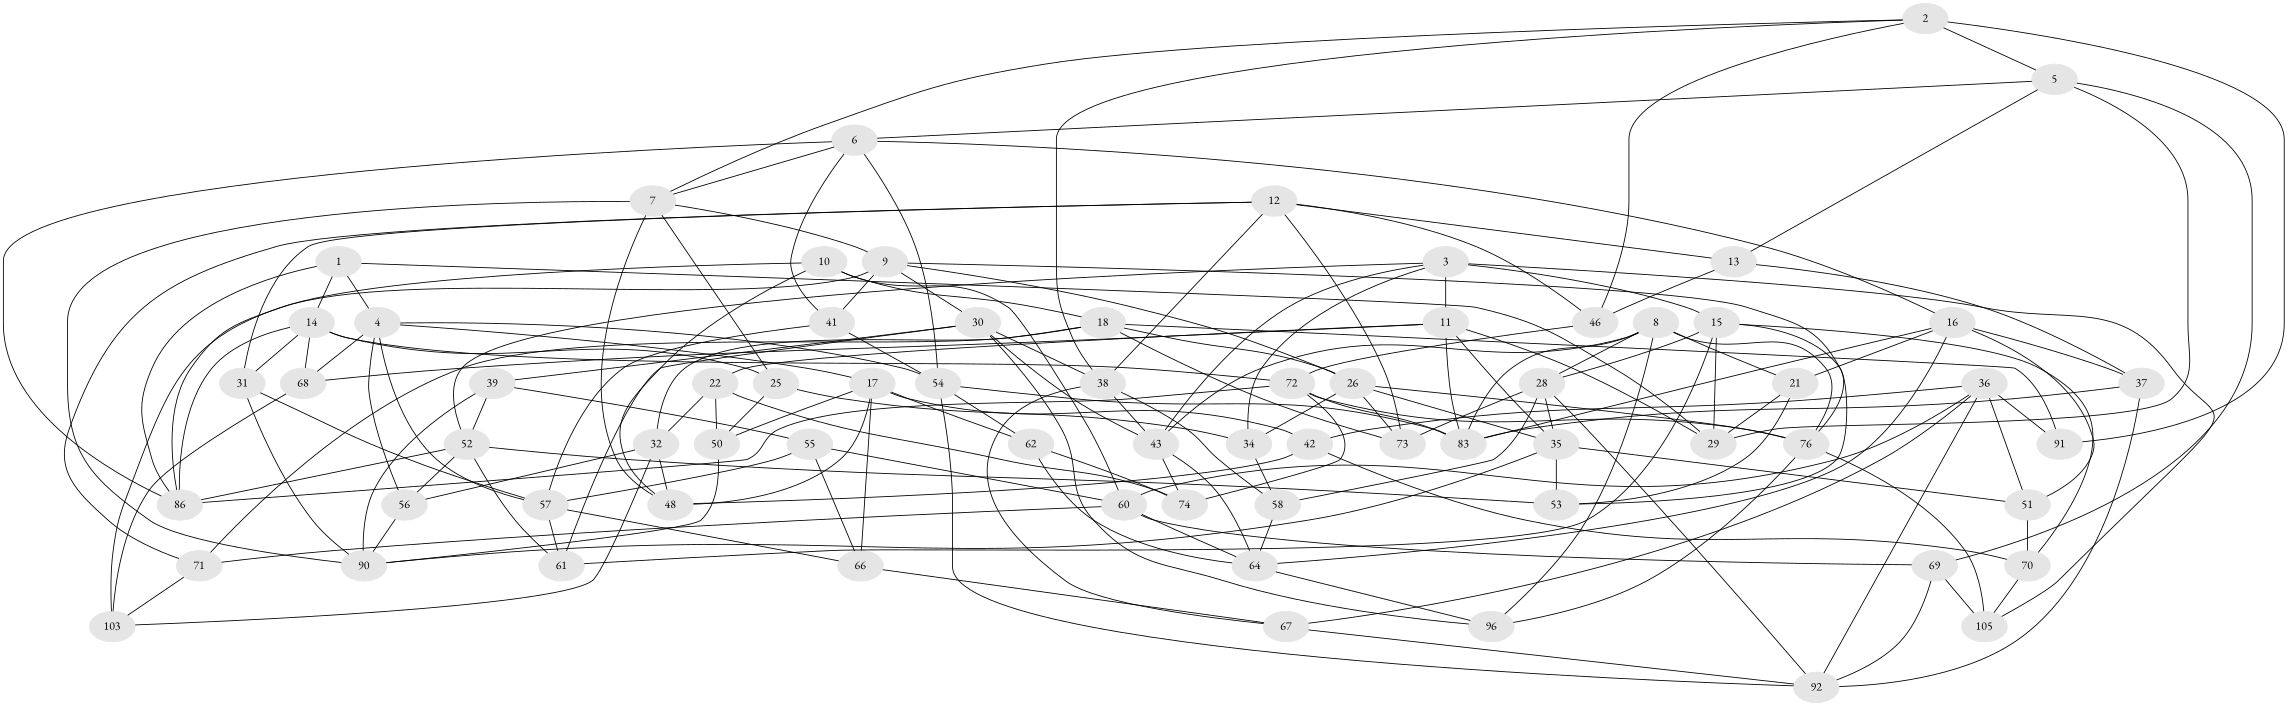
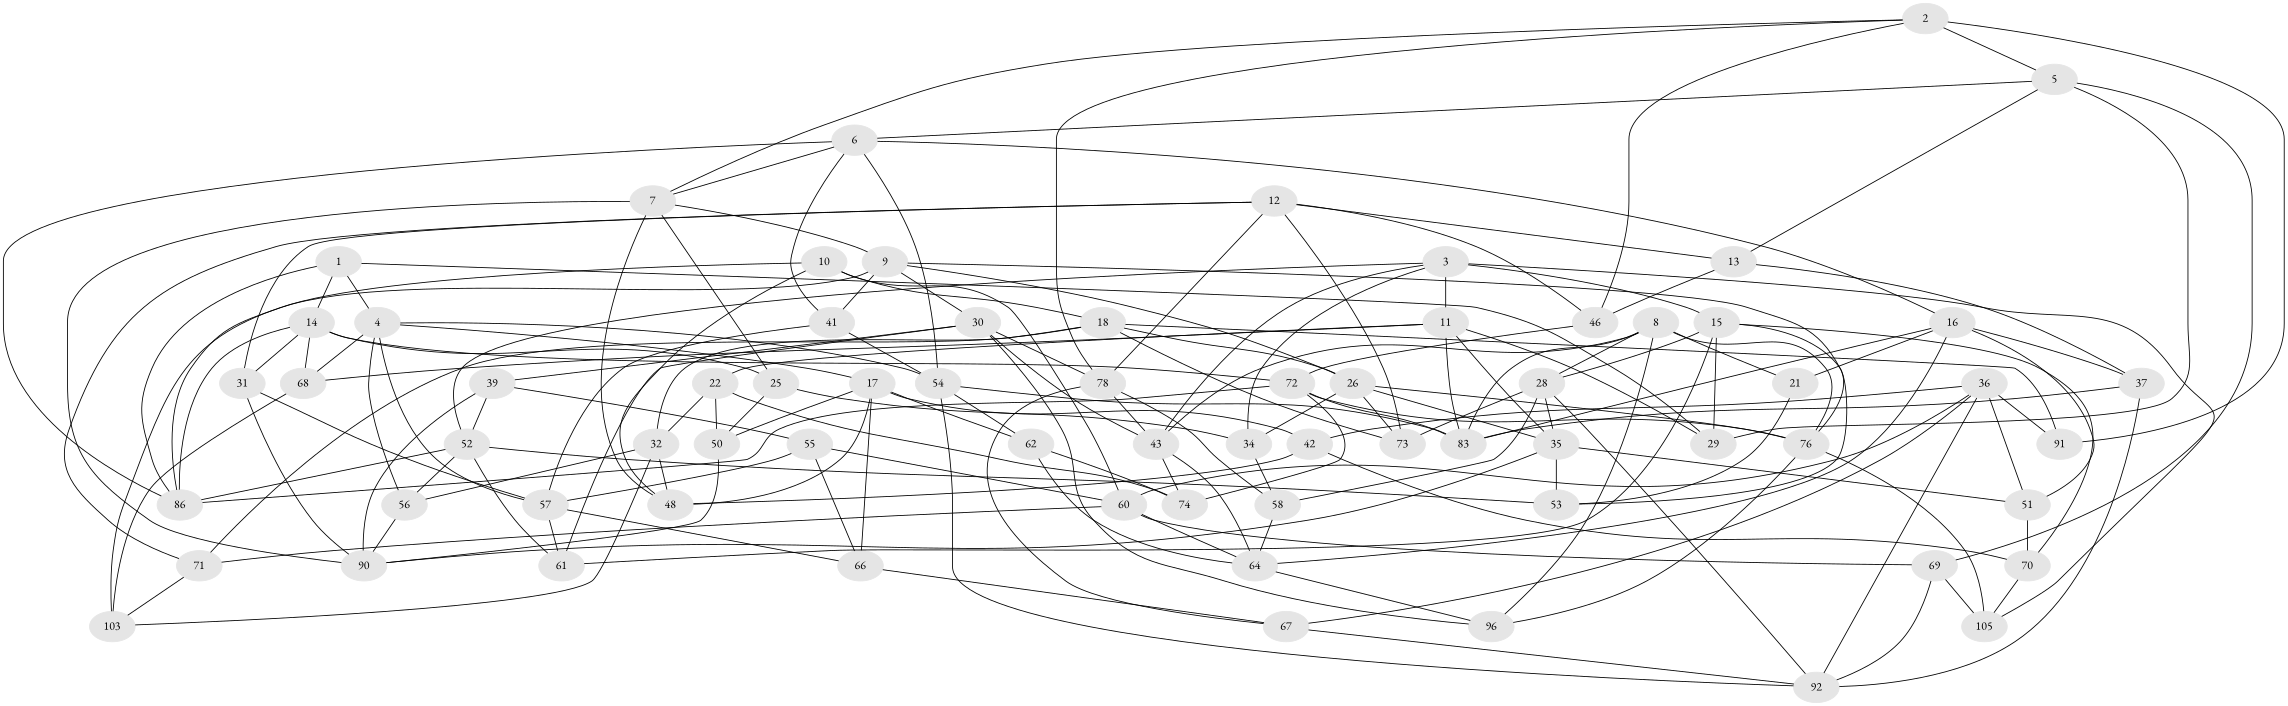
(1103, 383) -> (1103, 383)
(1753, 415) -> none
